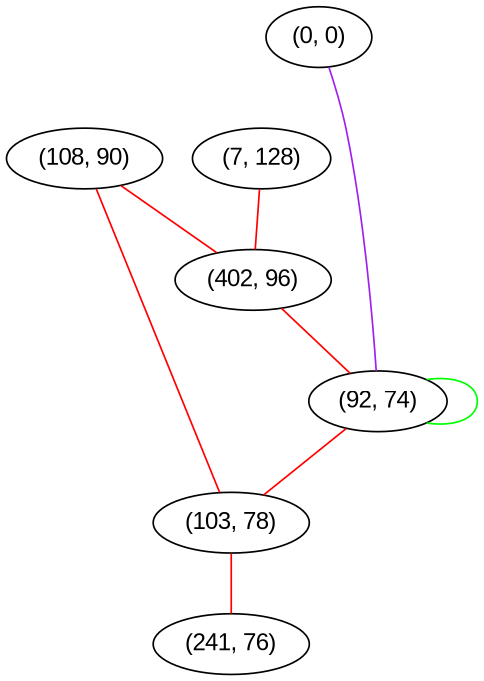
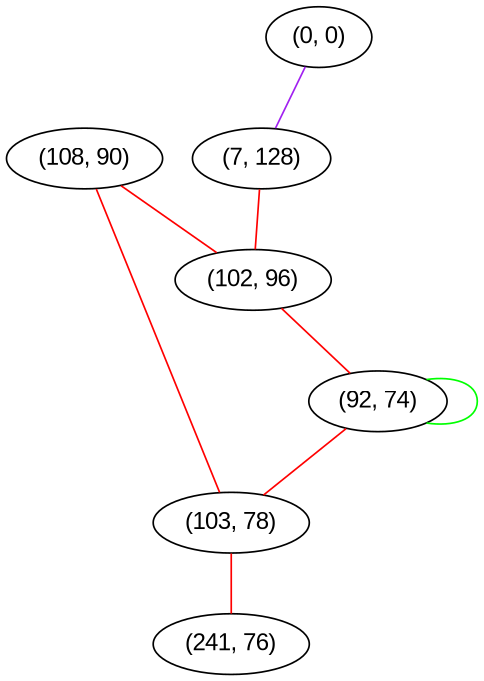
(361, 218) -> (290, 97)
(253, 280) -> (253, 280)
